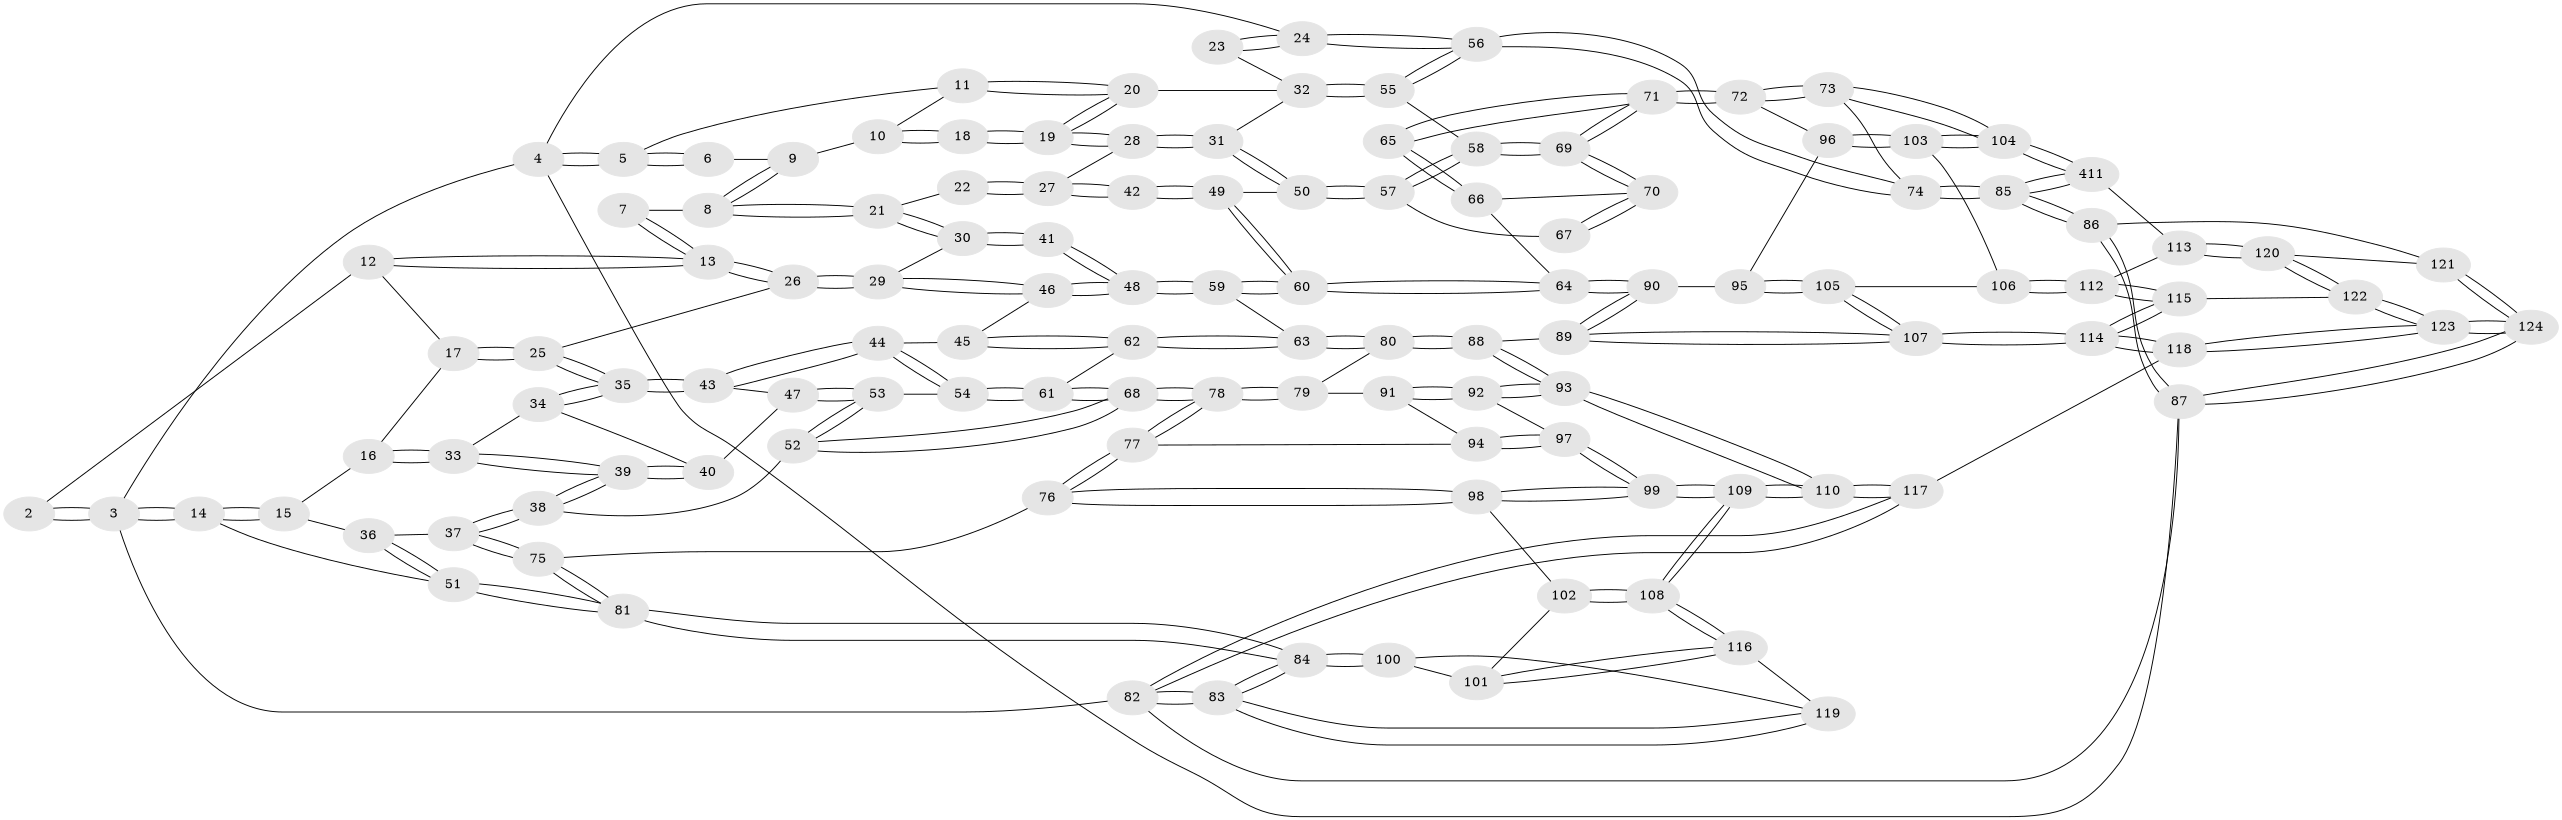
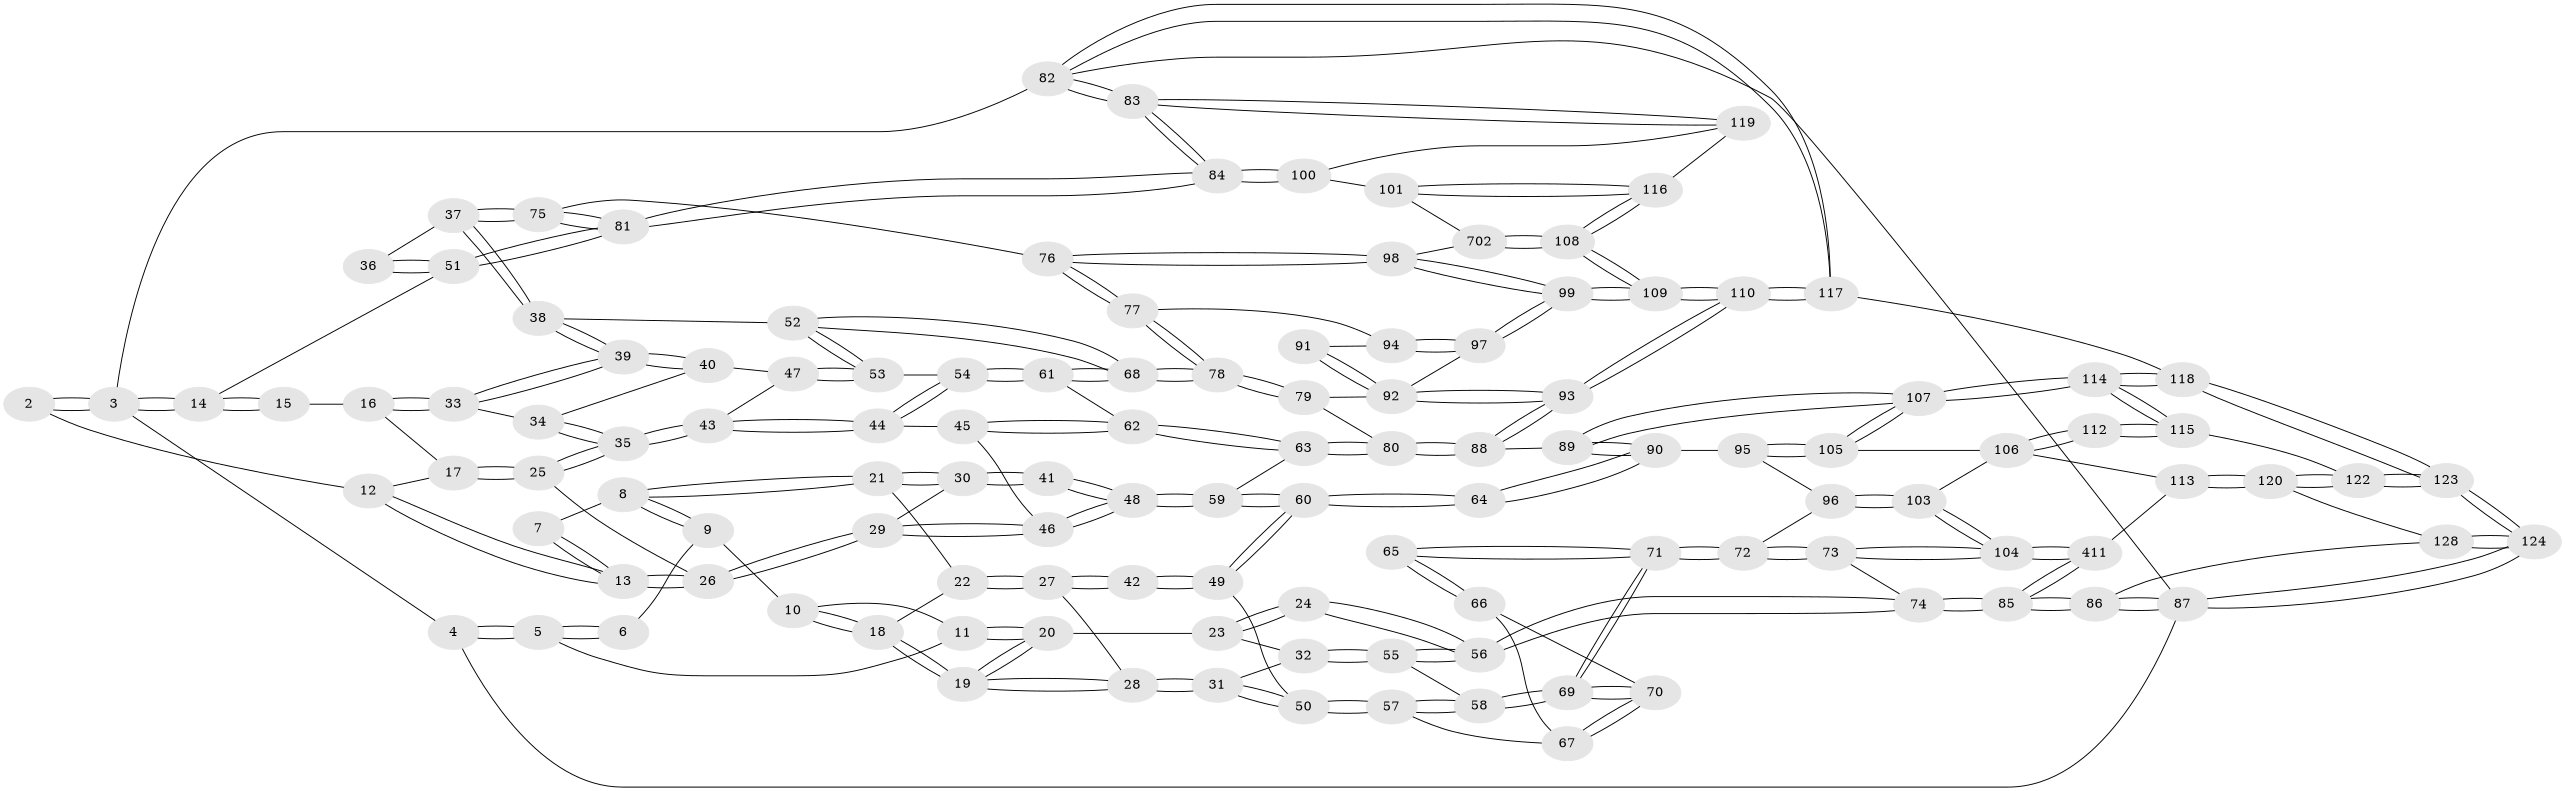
(884, 4) -> none
(1218, 91) -> (1133, 633)
(1520, 244) -> (1524, 674)
(2443, 265) -> (2446, 542)
(2136, 267) -> (2095, 466)
(1346, 393) -> (1348, 397)
(326, 525) -> none
(1565, 596) -> (1480, 242)
none -> (923, 606)
